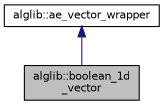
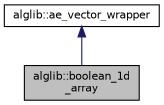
(82, 83) -> (82, 83)
